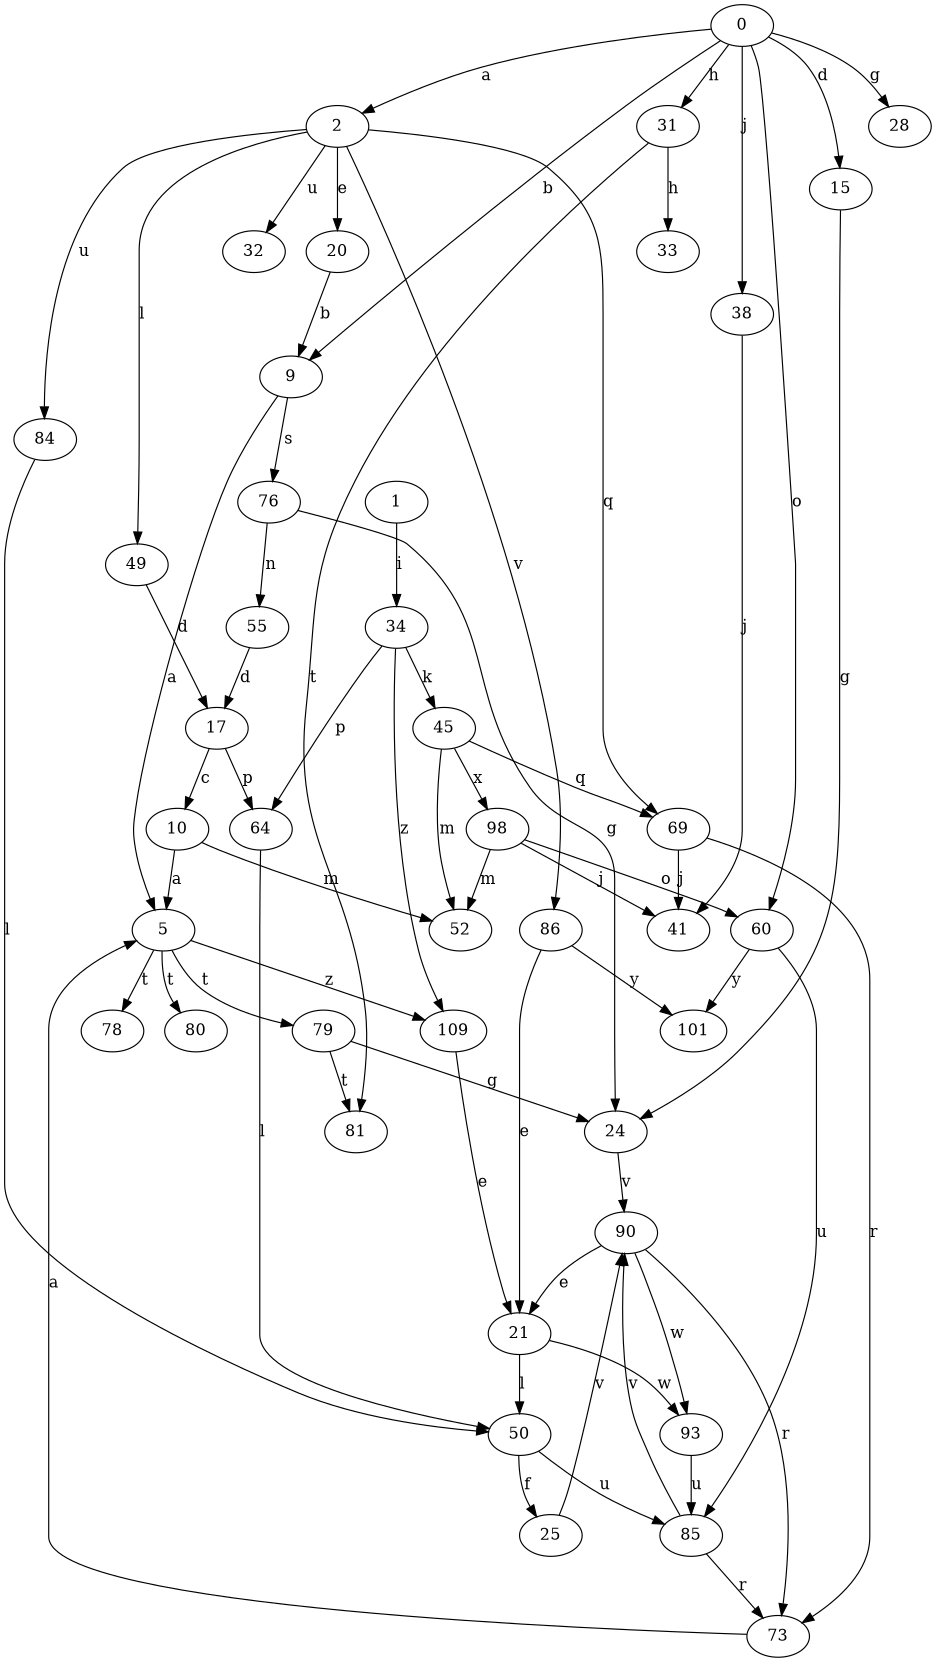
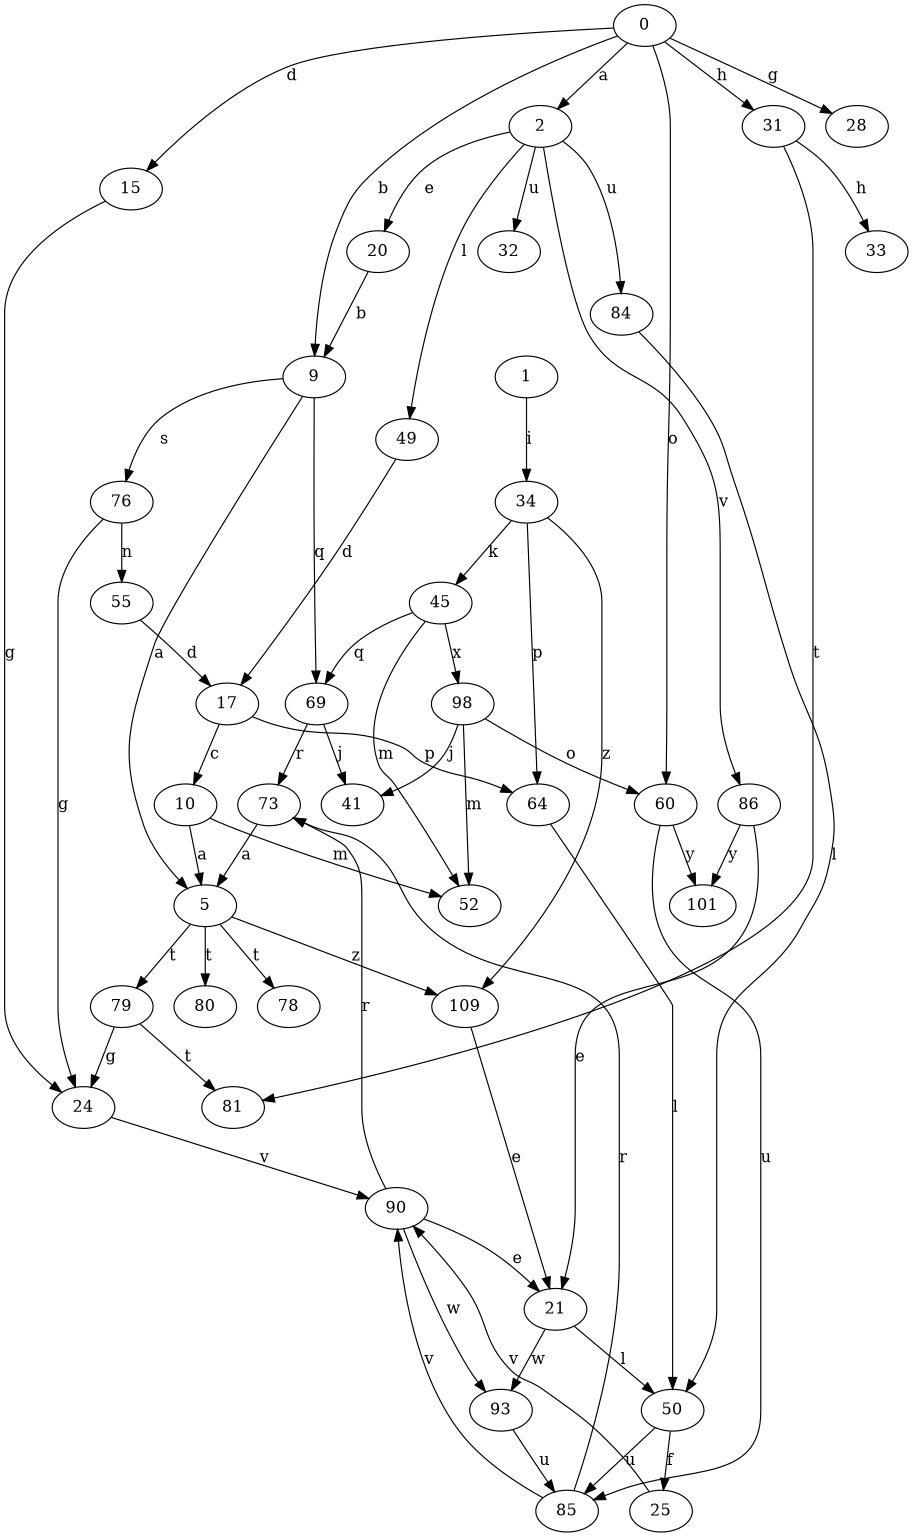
(742, 314) -> none
(603, 393) -> (314, 534)
